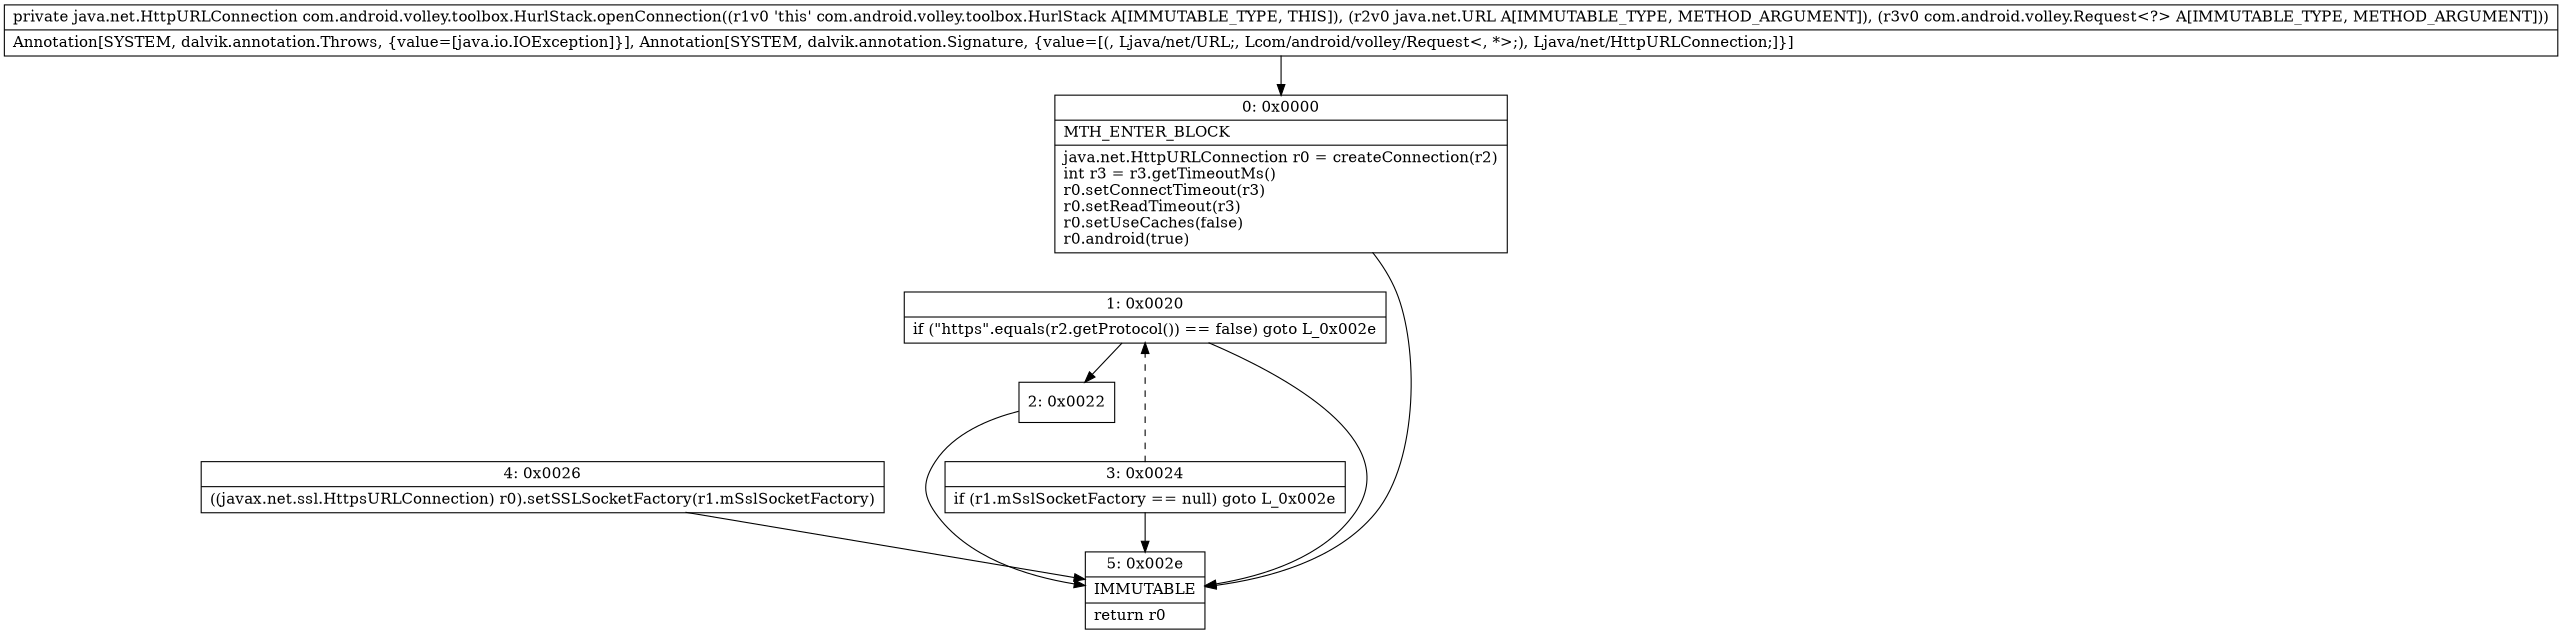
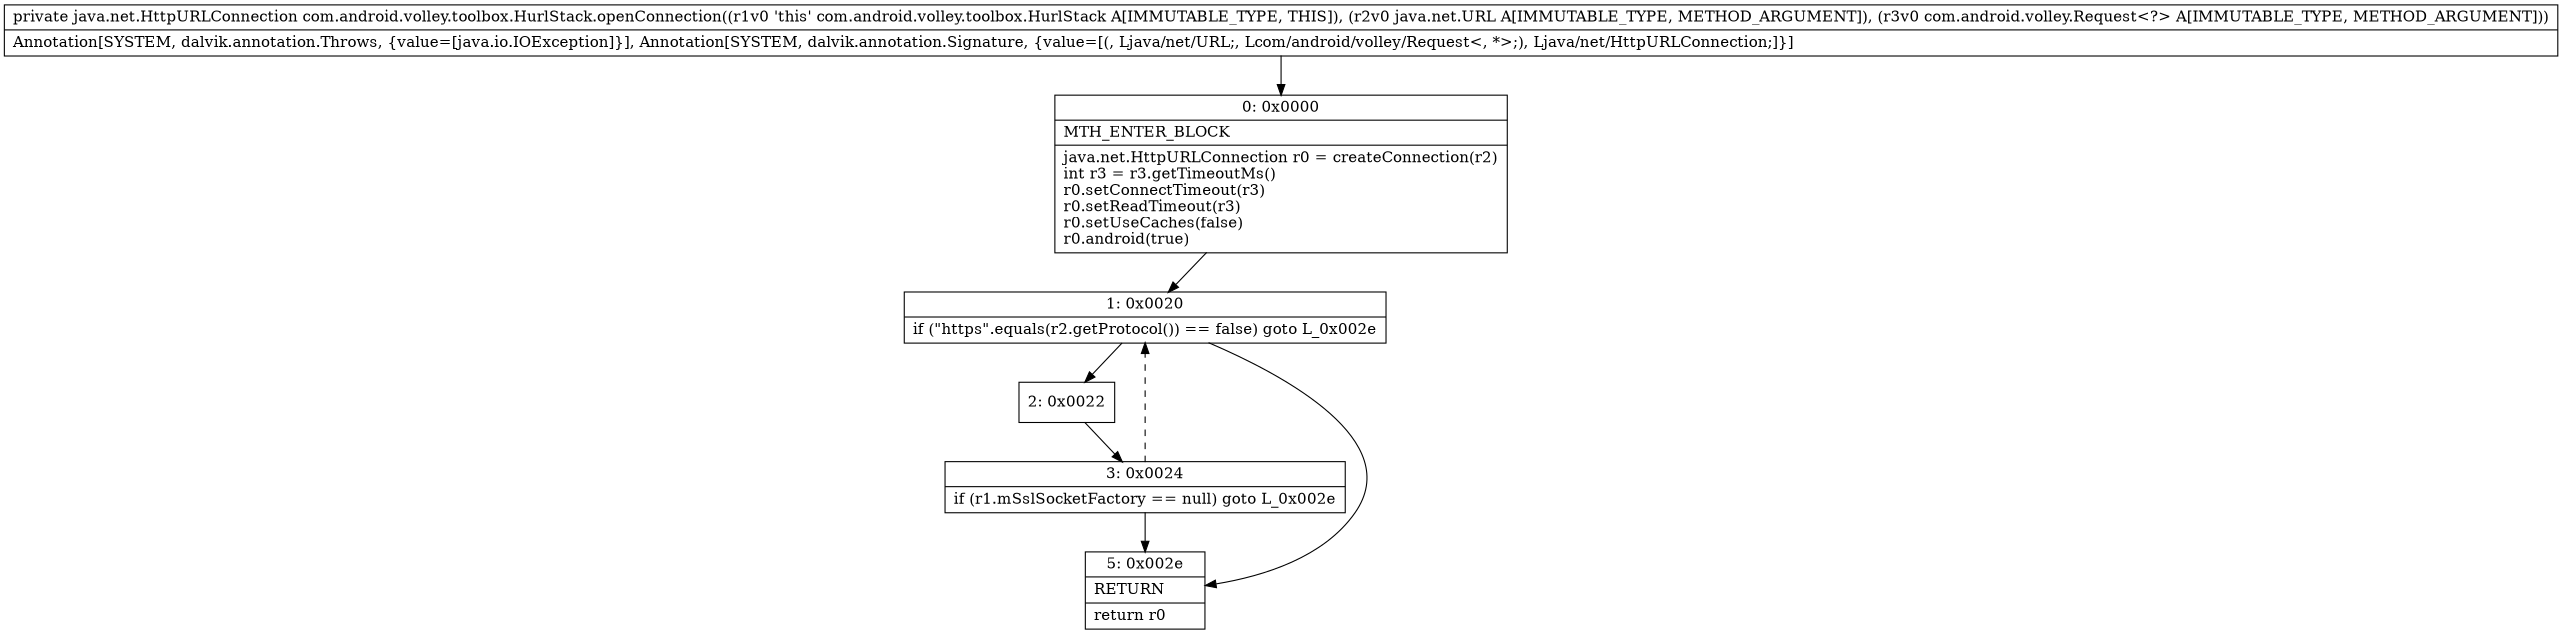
(1398, 470) -> (1191, 268)
(543, 487) -> none
(937, 515) -> (1100, 438)
(1145, 589) -> (1129, 589)
